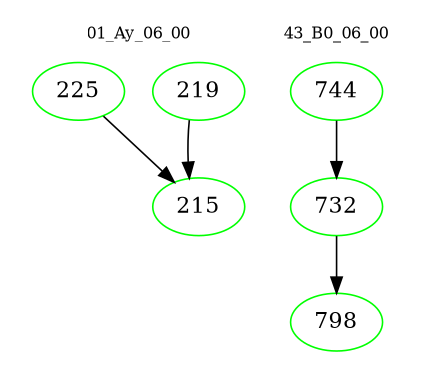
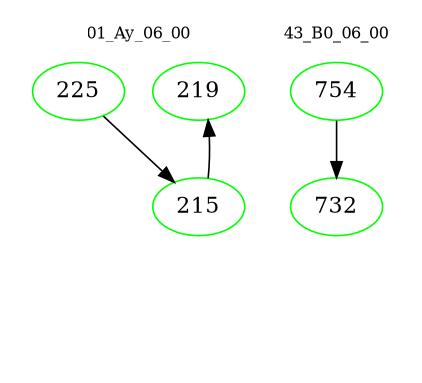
(337, 91) -> (337, 91)
(188, 141) -> (209, 157)
(337, 322) -> none
